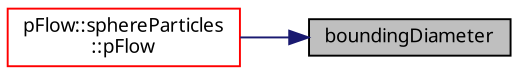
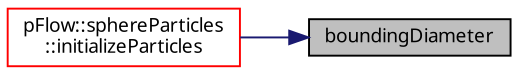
(124, 37) -> (124, 37)
